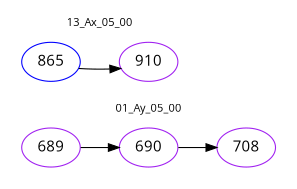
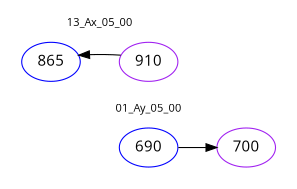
(94, 69) -> (105, 55)
(51, 148) -> none
(149, 148) -> (149, 148)
(246, 148) -> (246, 148)
